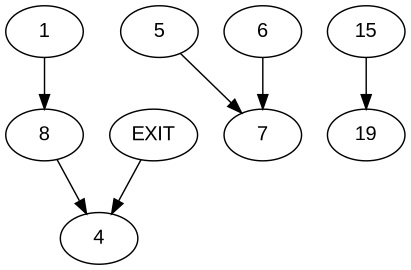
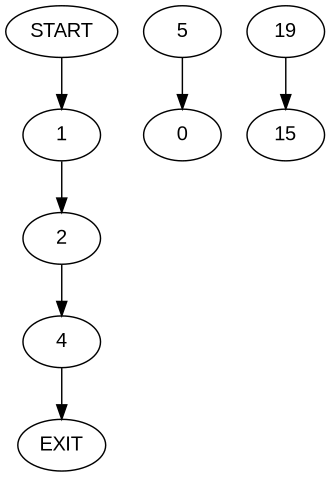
none -> (62, 32)
(263, 32) -> none
(366, 76) -> (286, 76)
(45, 135) -> (62, 238)
(263, 135) -> (182, 135)
(130, 180) -> (62, 386)
